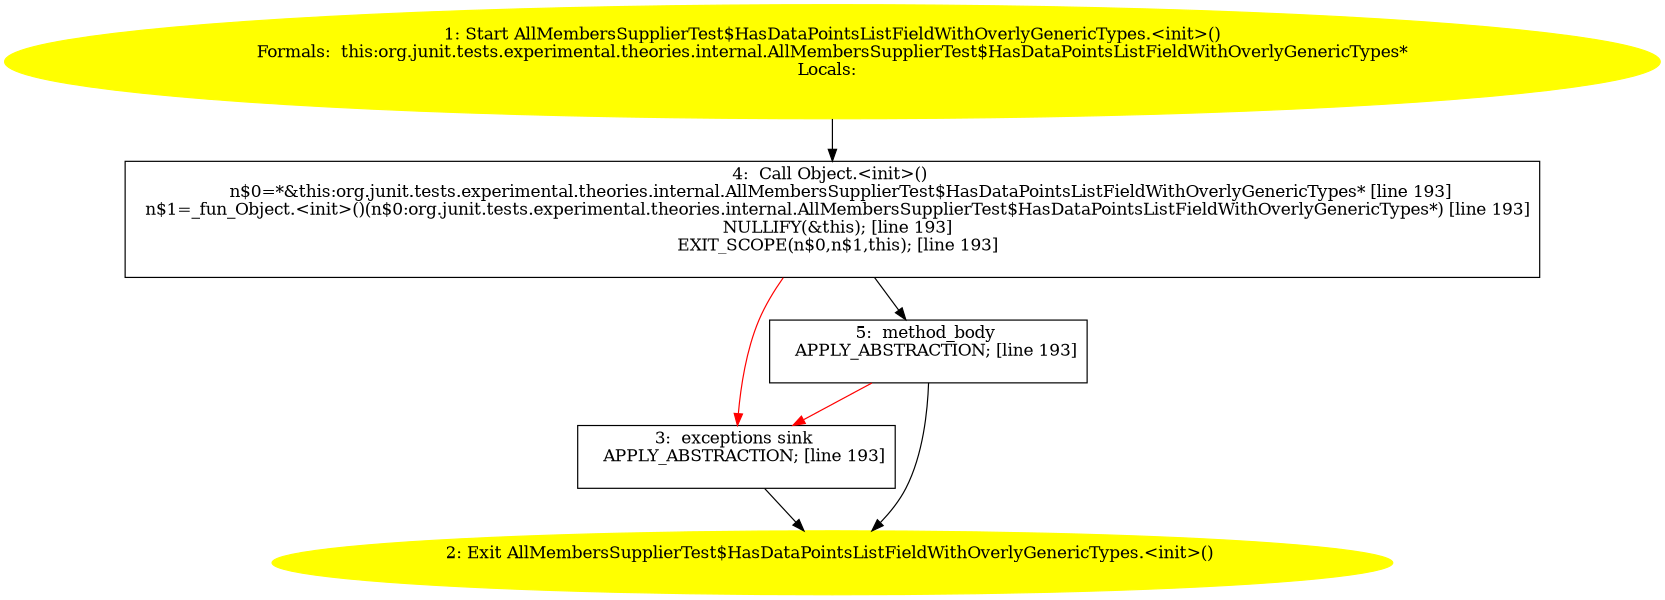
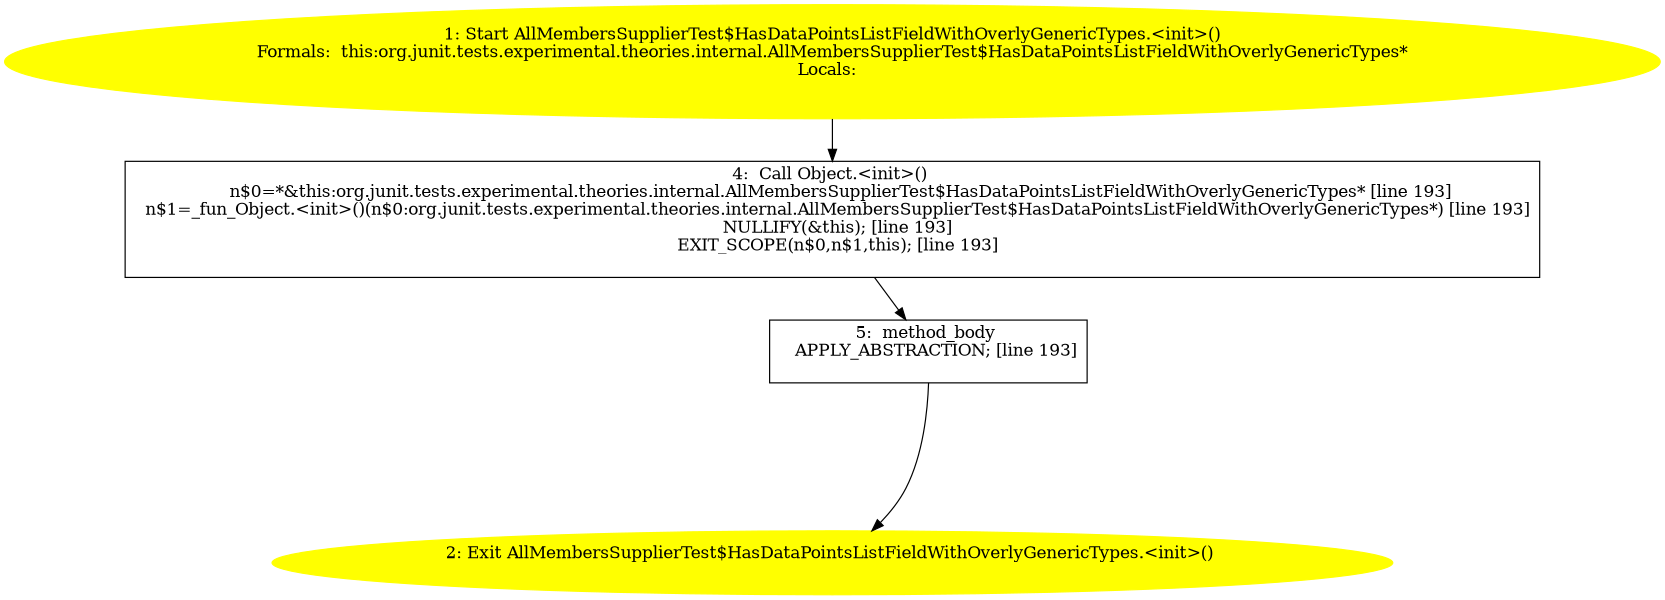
(736, 457) -> none
